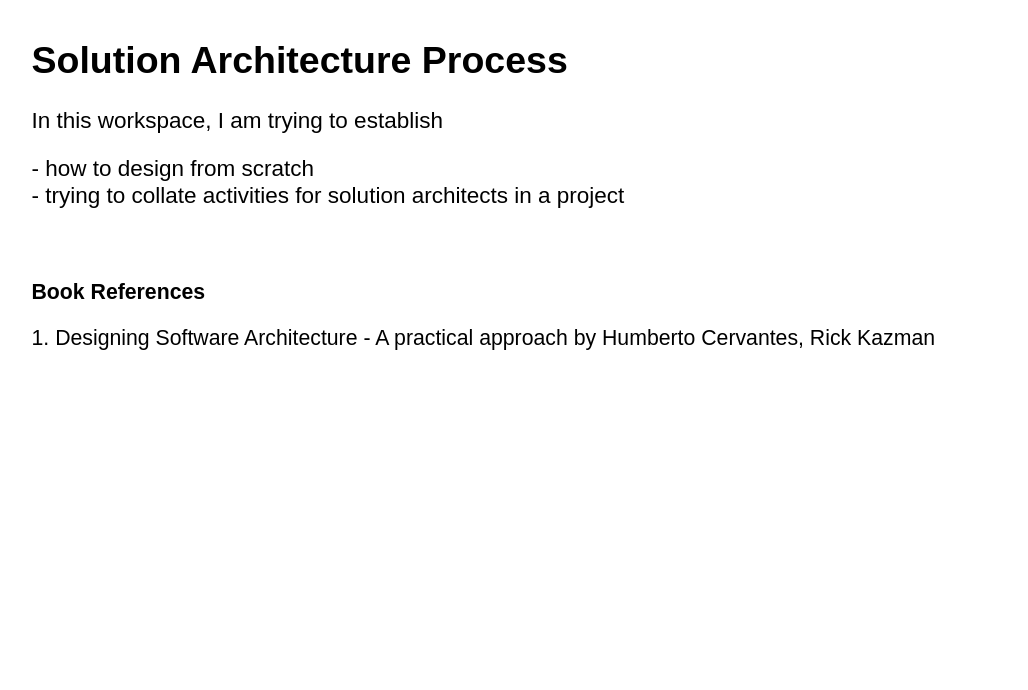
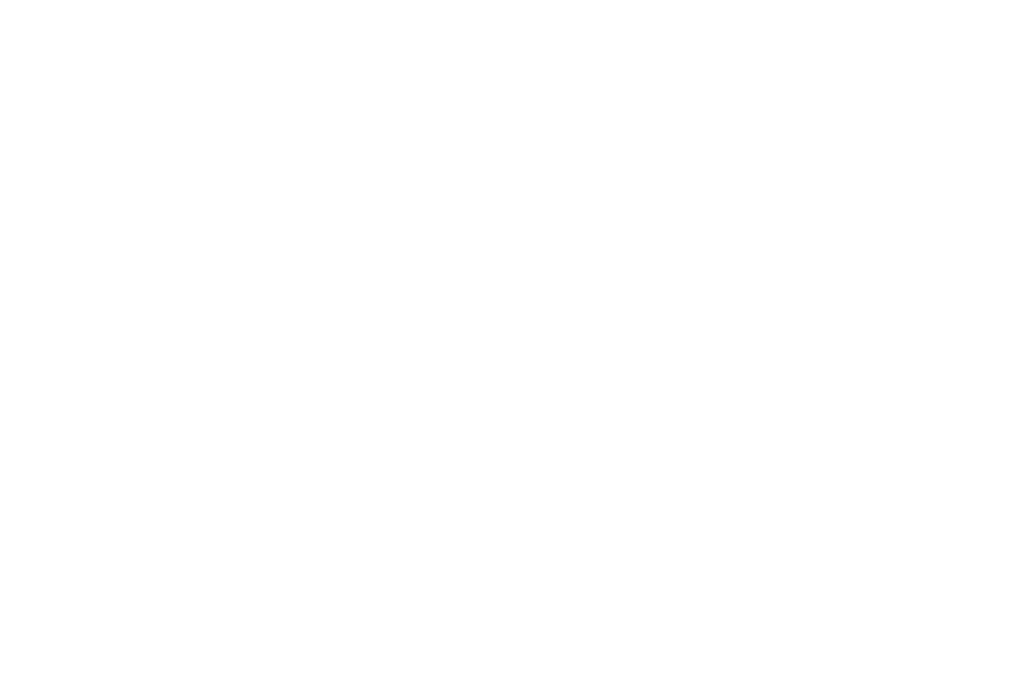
(513, 344) -> none
